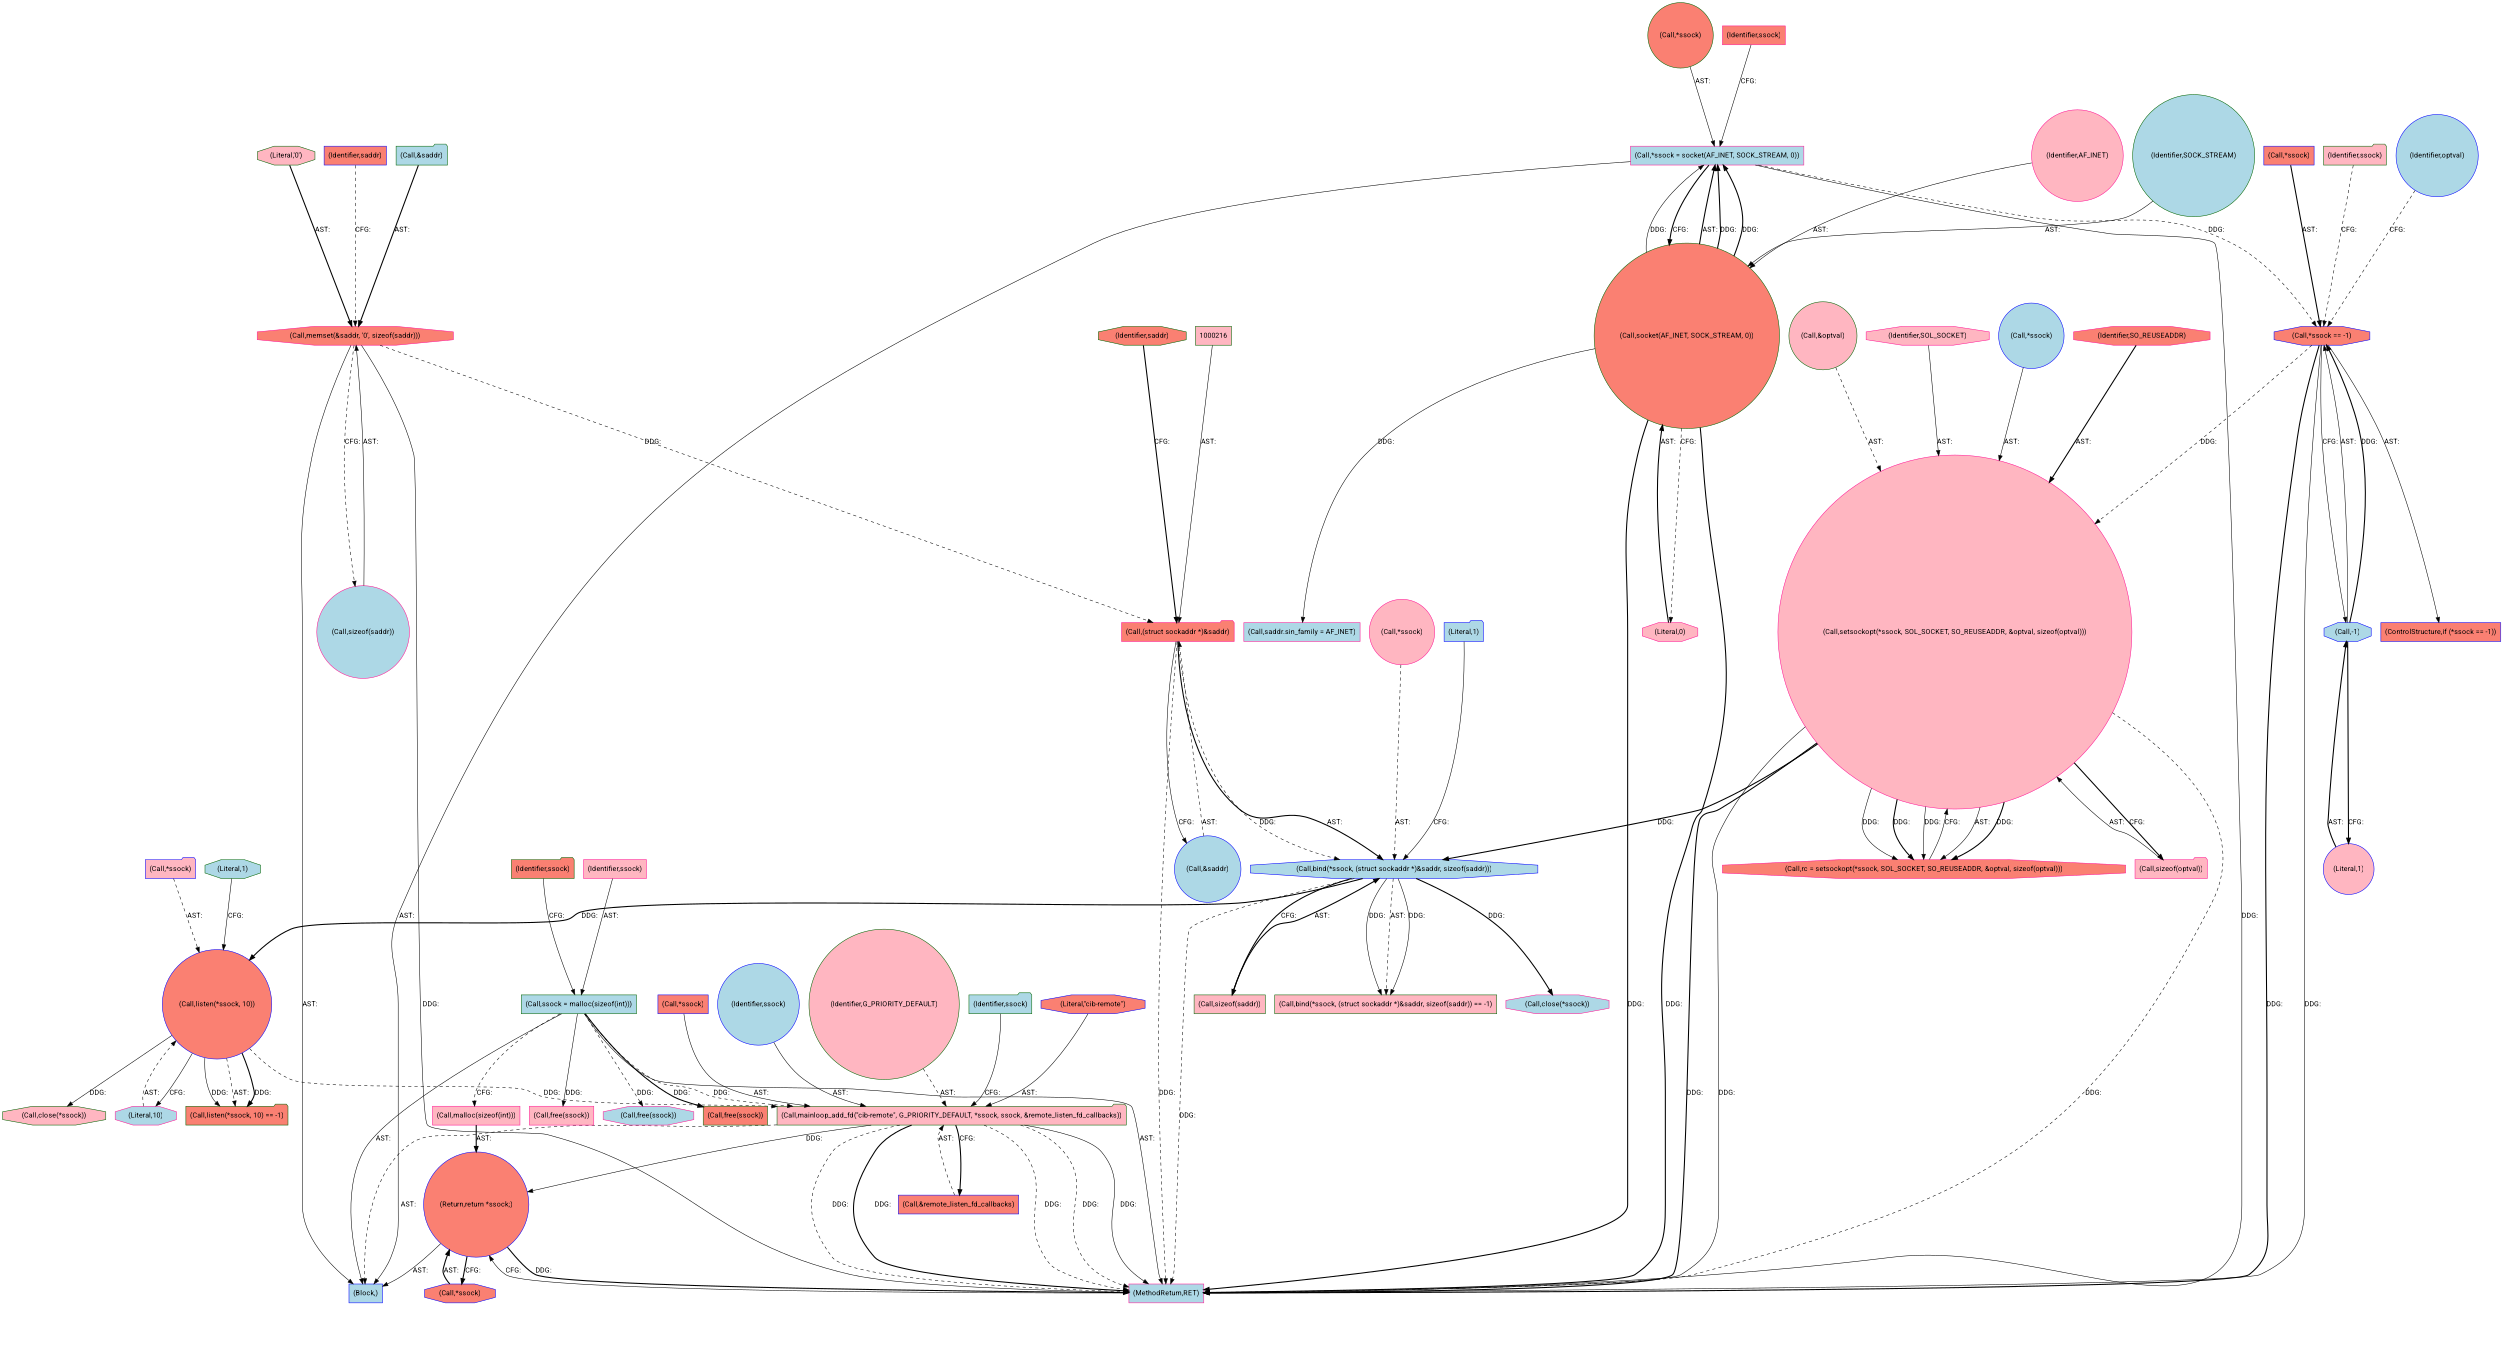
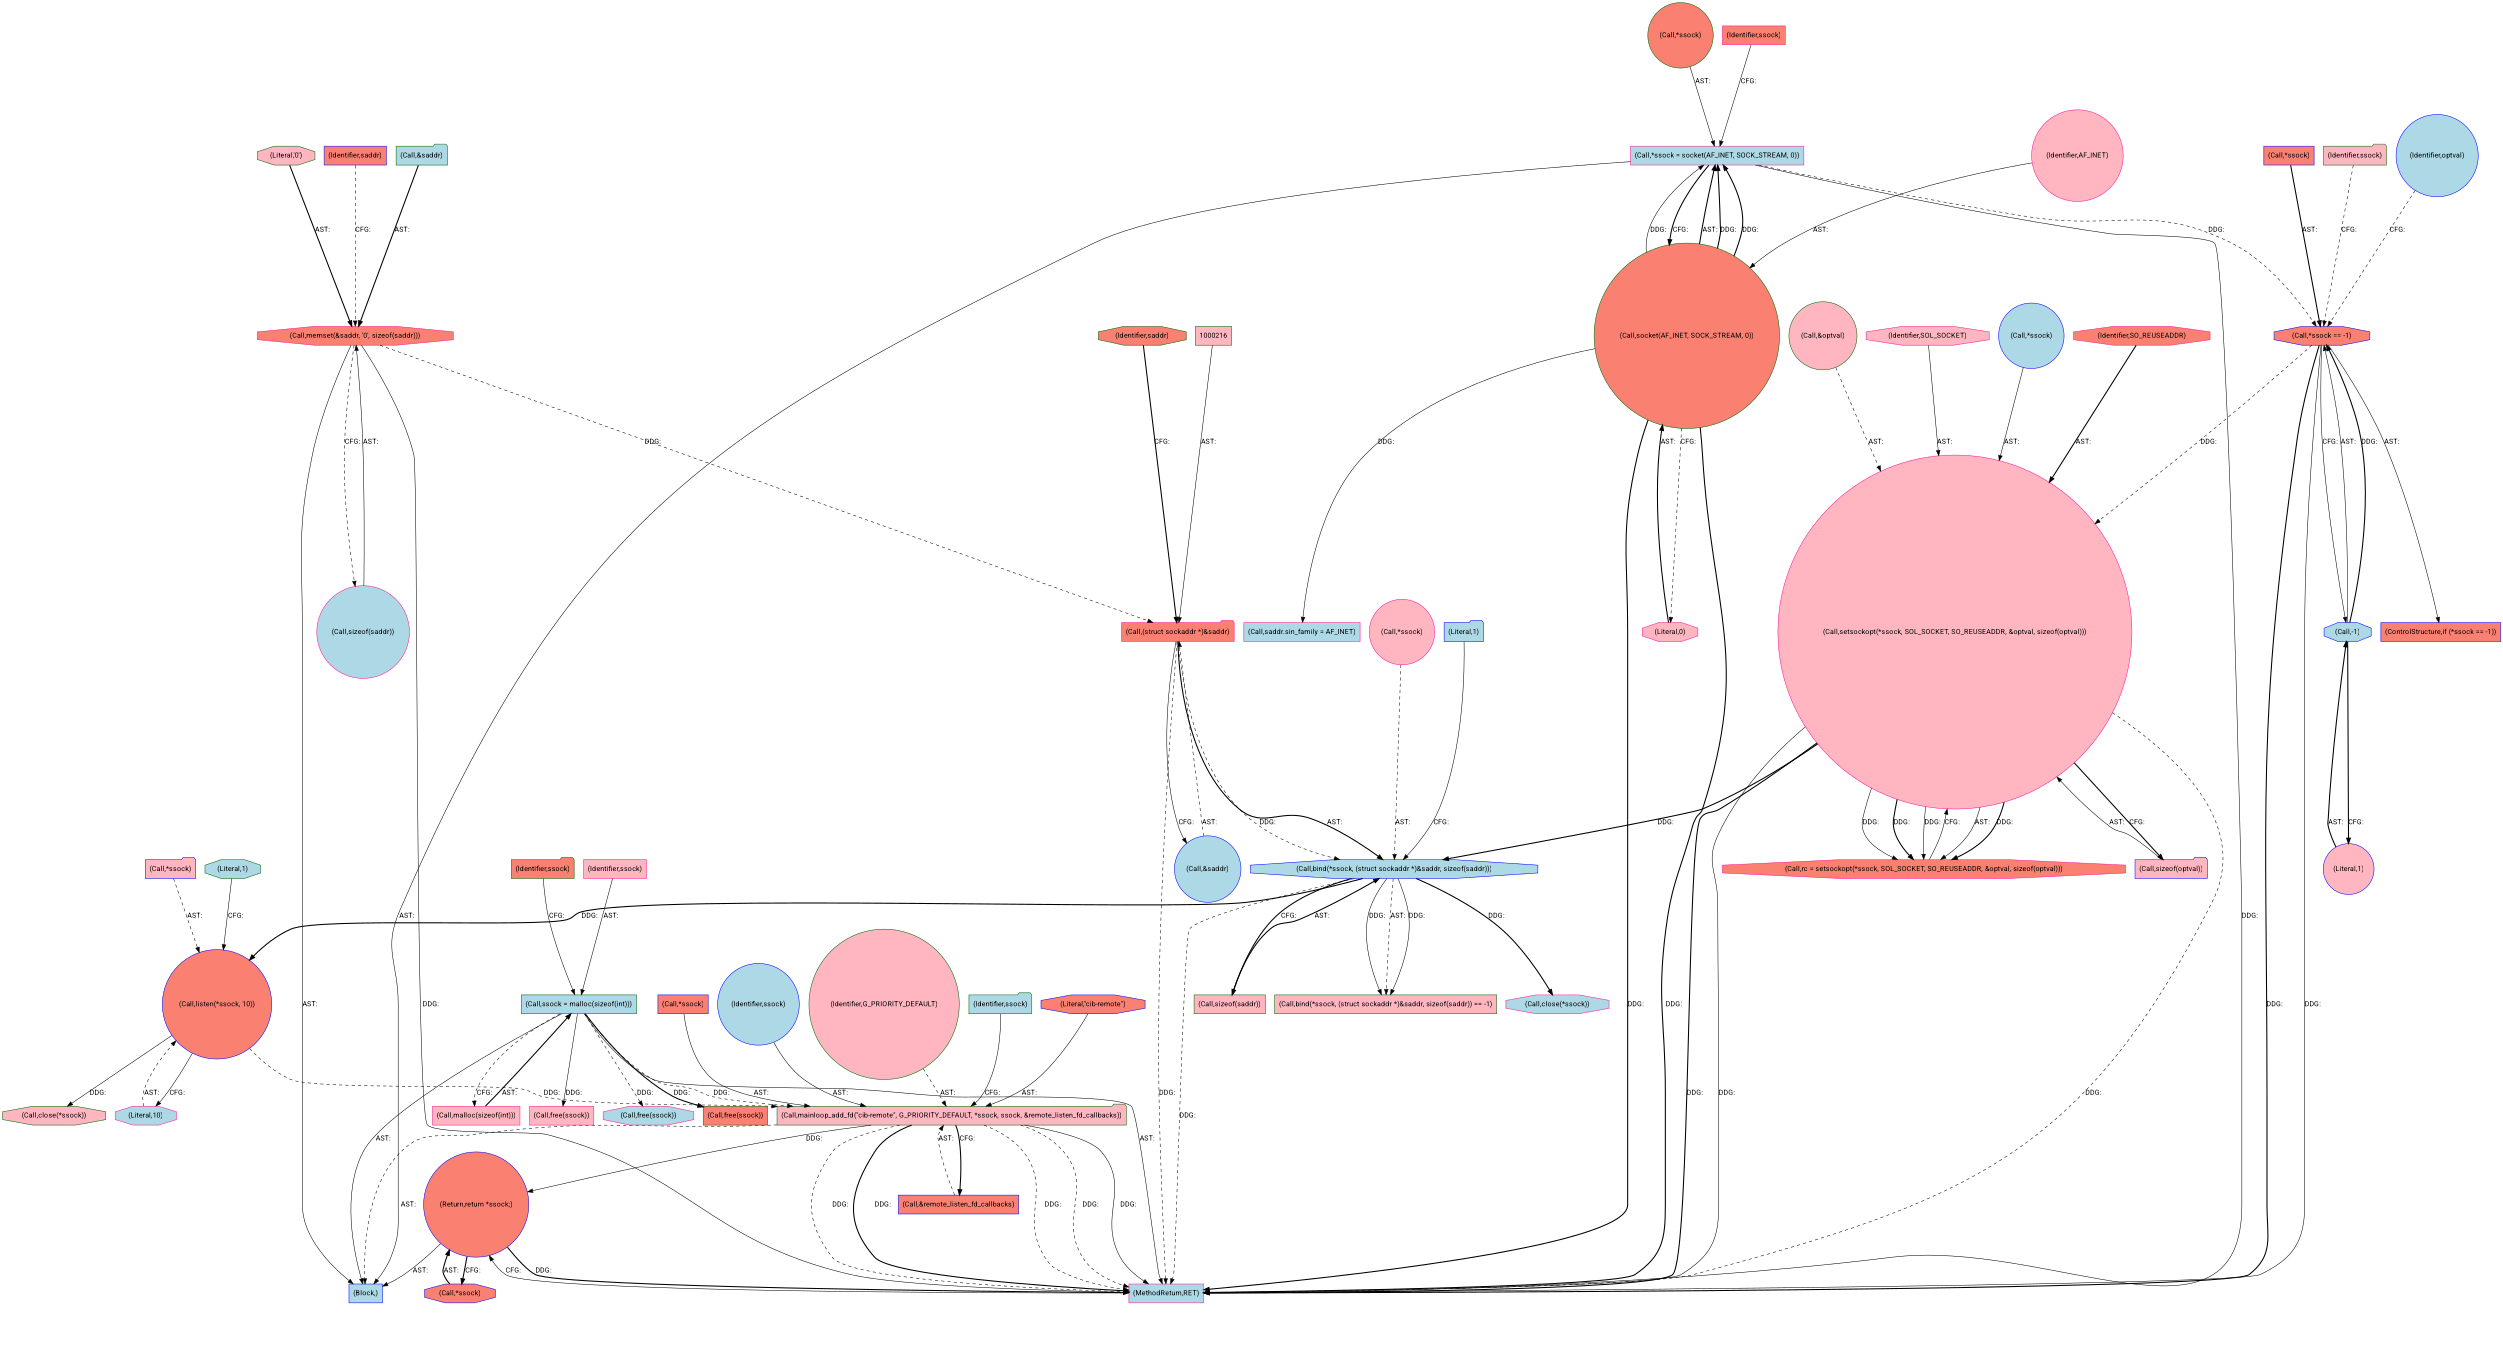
(2194, 156) -> none
(2171, 869) -> (2171, 869)
(237, 1116) -> none
(476, 1138) -> (527, 1062)
